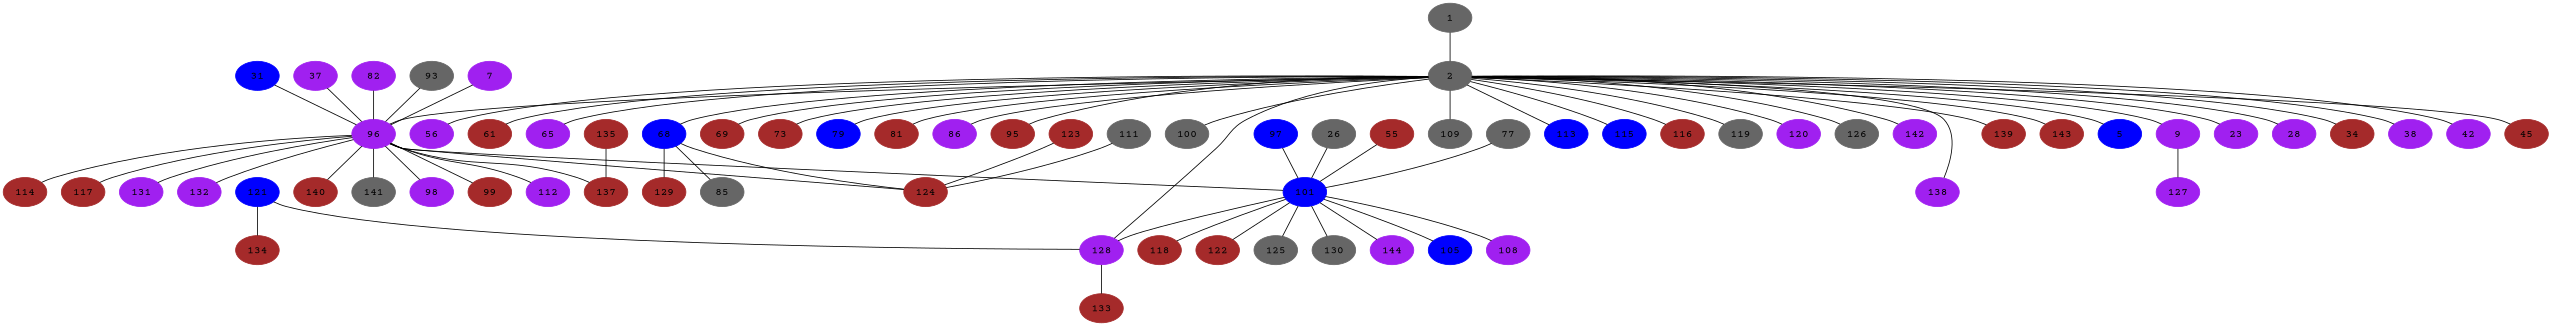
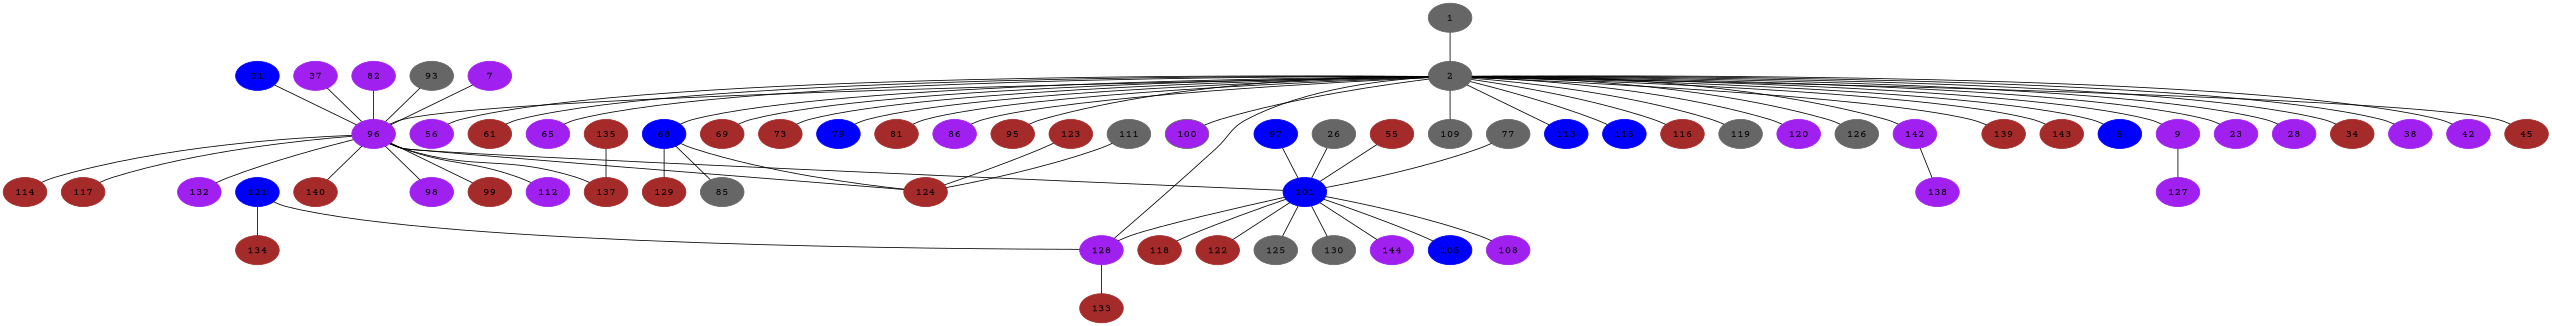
(1741, 86) -> (1926, 163)
(1187, 134) -> (1187, 134)
(141, 192) -> none
(374, 192) -> none
